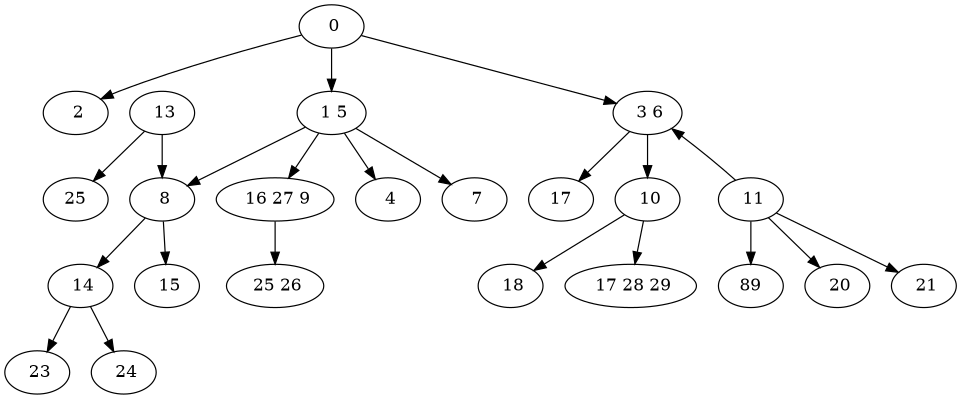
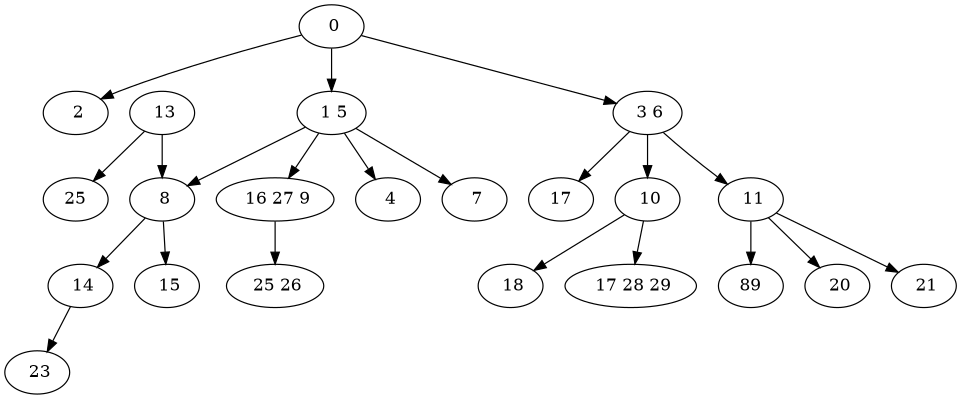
(709, 158) -> (690, 155)
(124, 372) -> none
